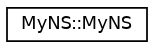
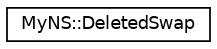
(77, 24) -> (108, 24)
